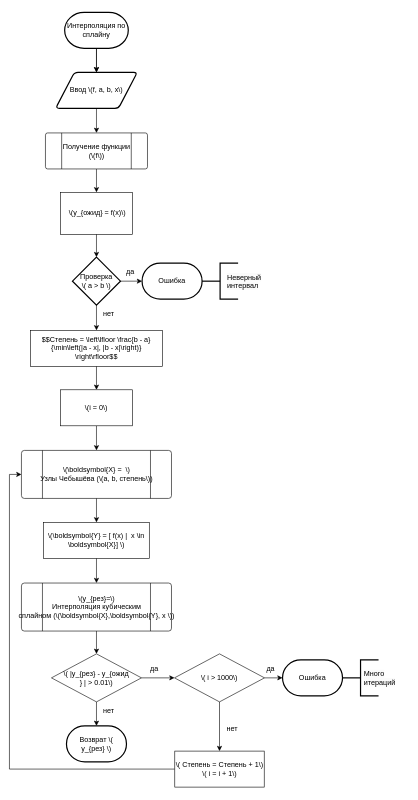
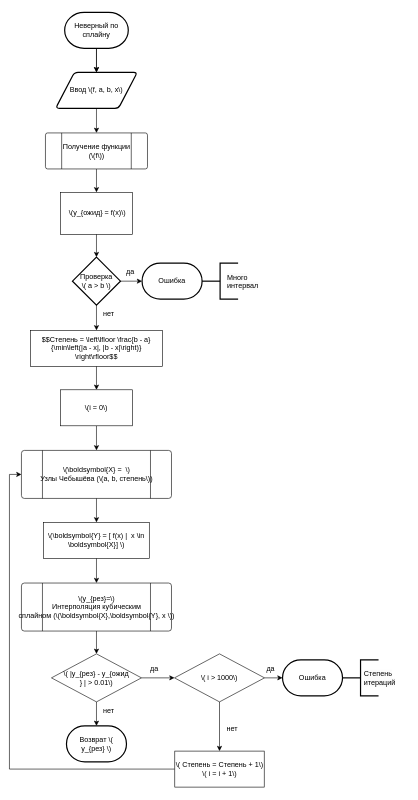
(96, 30) -> (96, 30)
(248, 282) -> (248, 282)
(384, 679) -> (384, 679)
